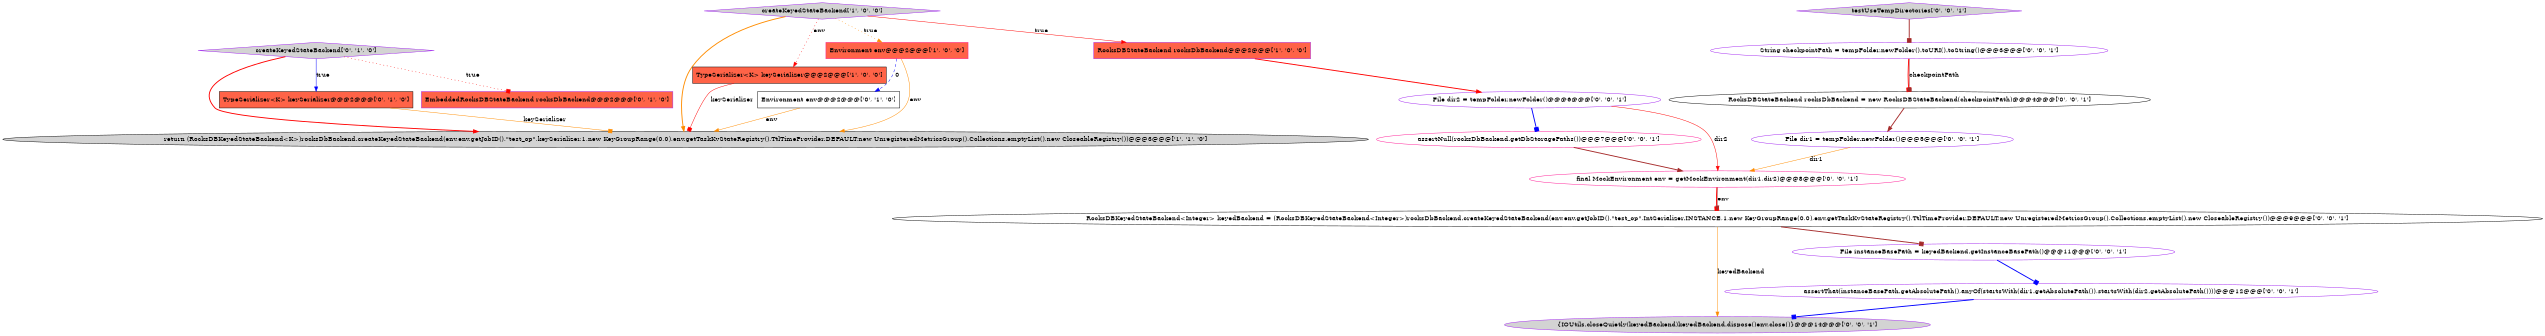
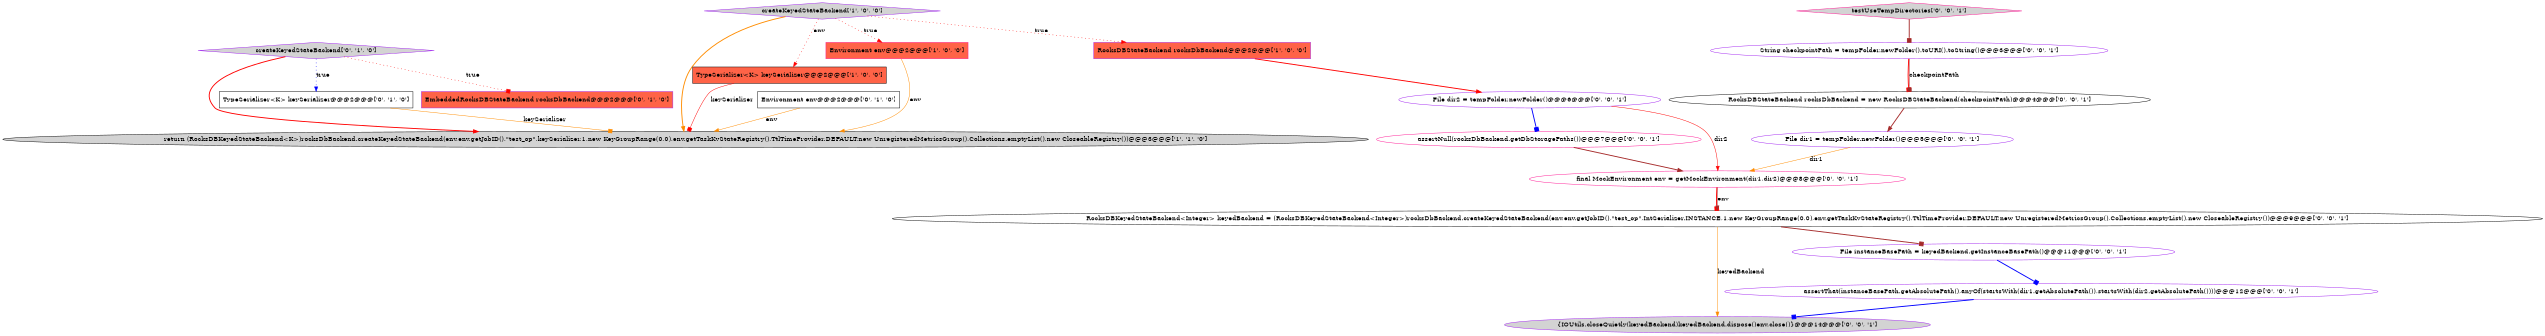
(1909, 11) -> (1909, 11)
(857, 29) -> (857, 29)
(995, 29) -> (995, 29)
(316, 73) -> (316, 73)
(892, 76) -> none
(316, 100) -> (316, 100)
